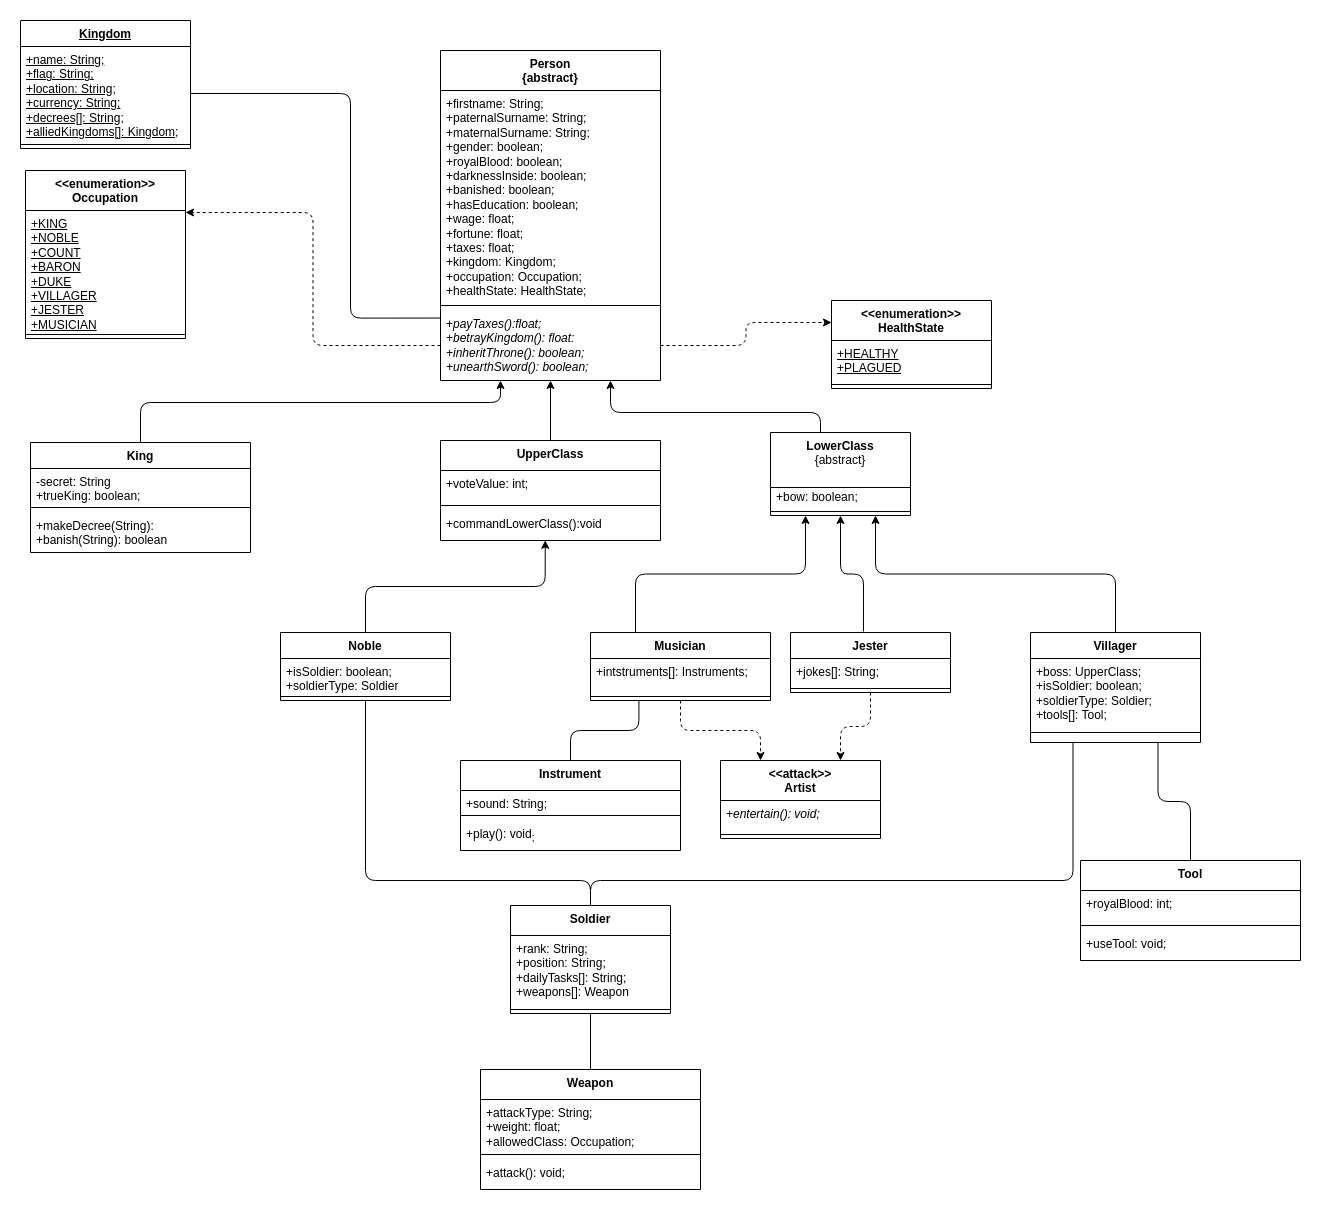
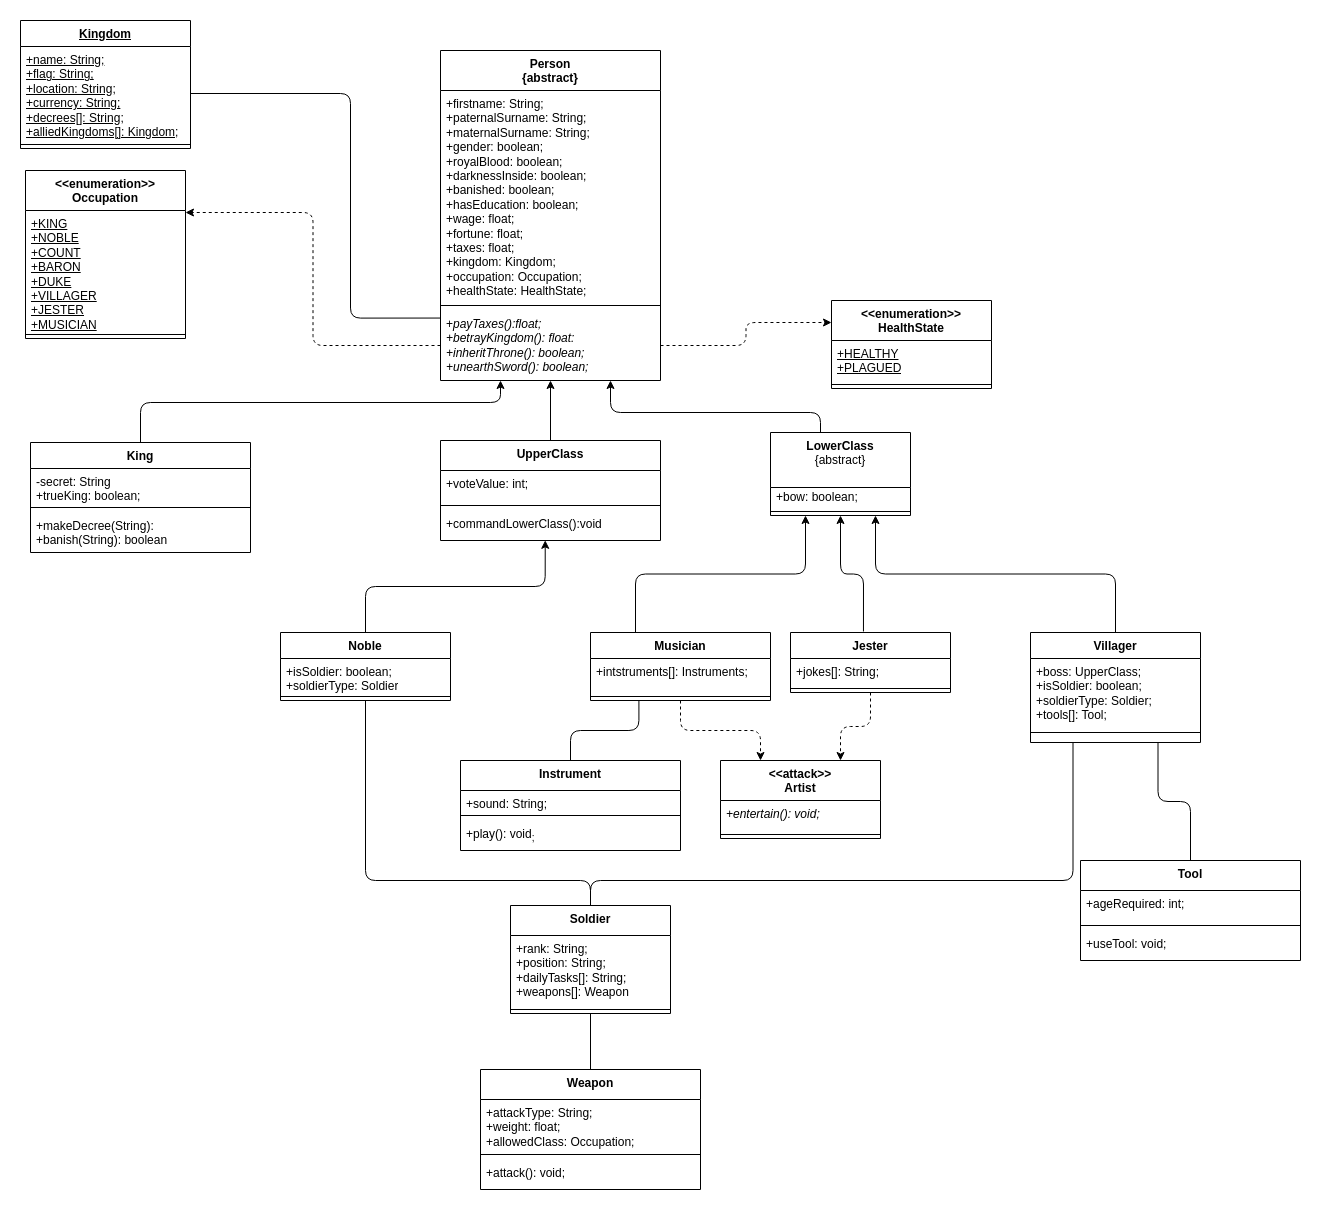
(1134, 905) -> (1139, 905)
